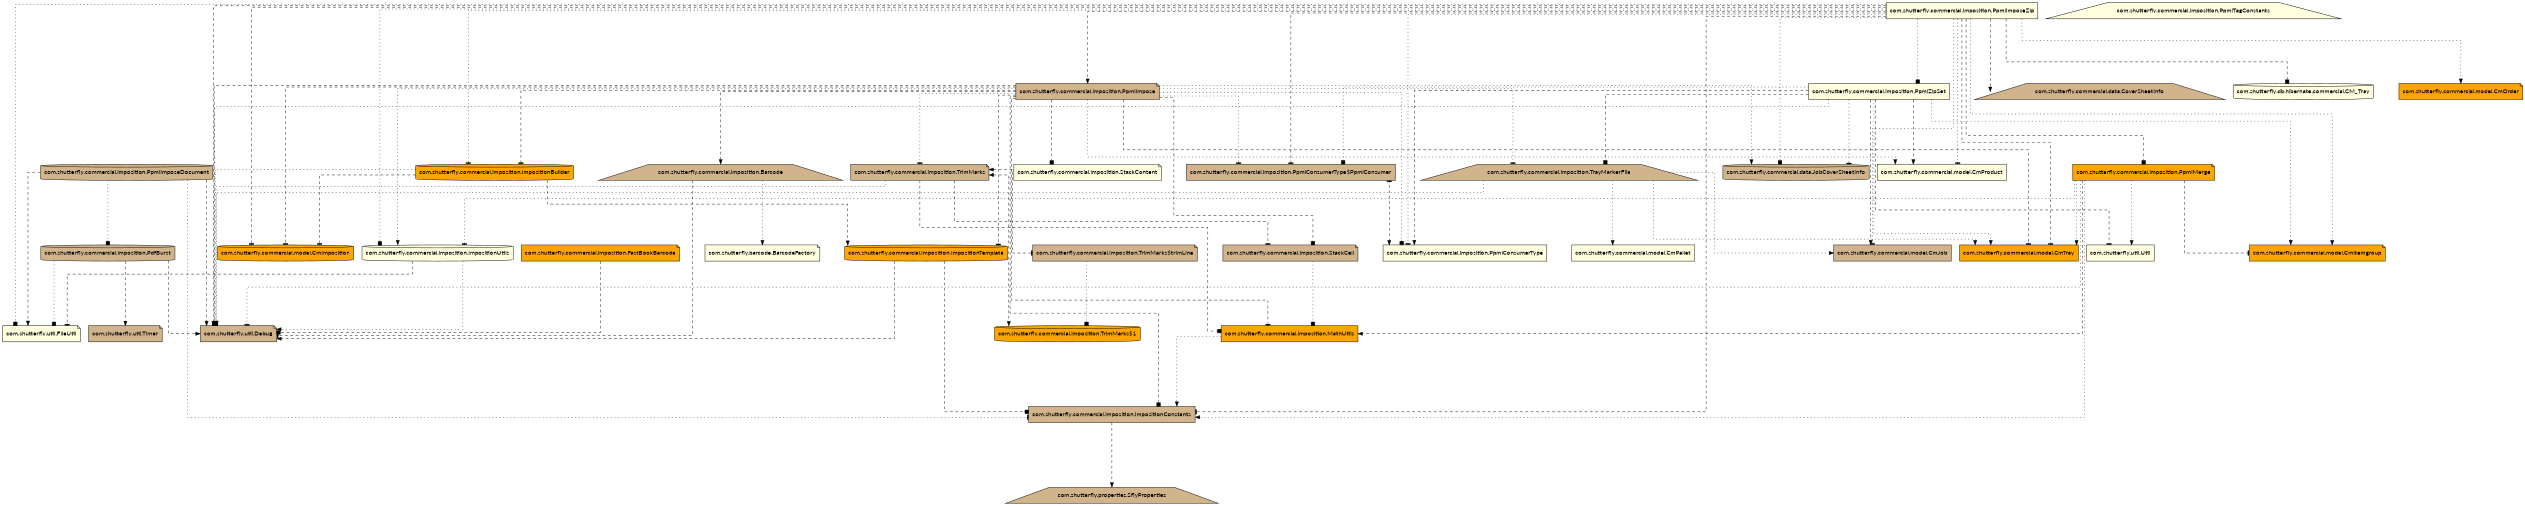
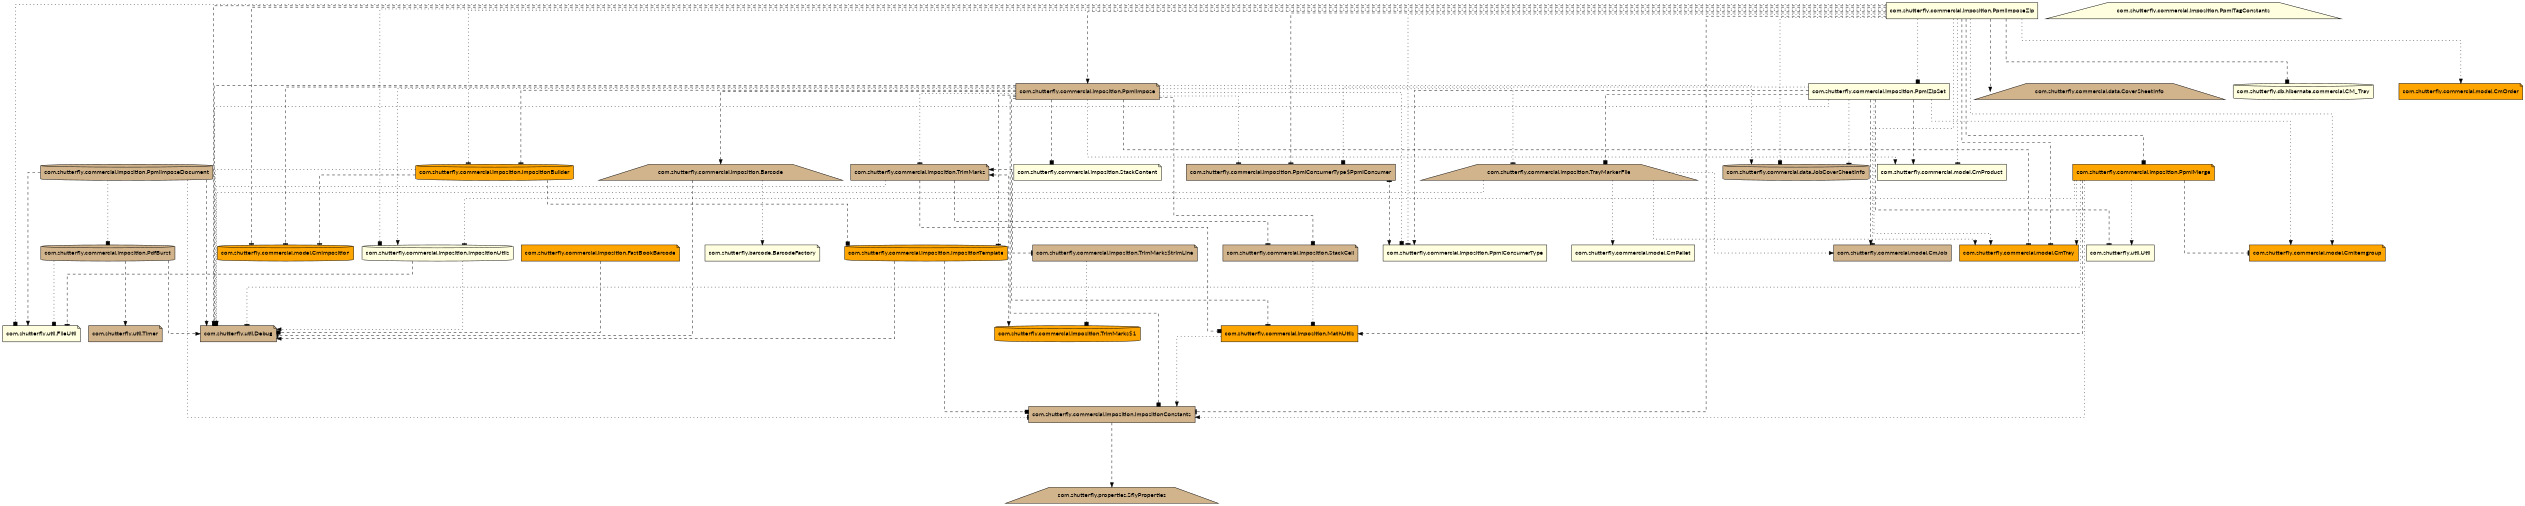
(704, 204) -> (704, 204)
